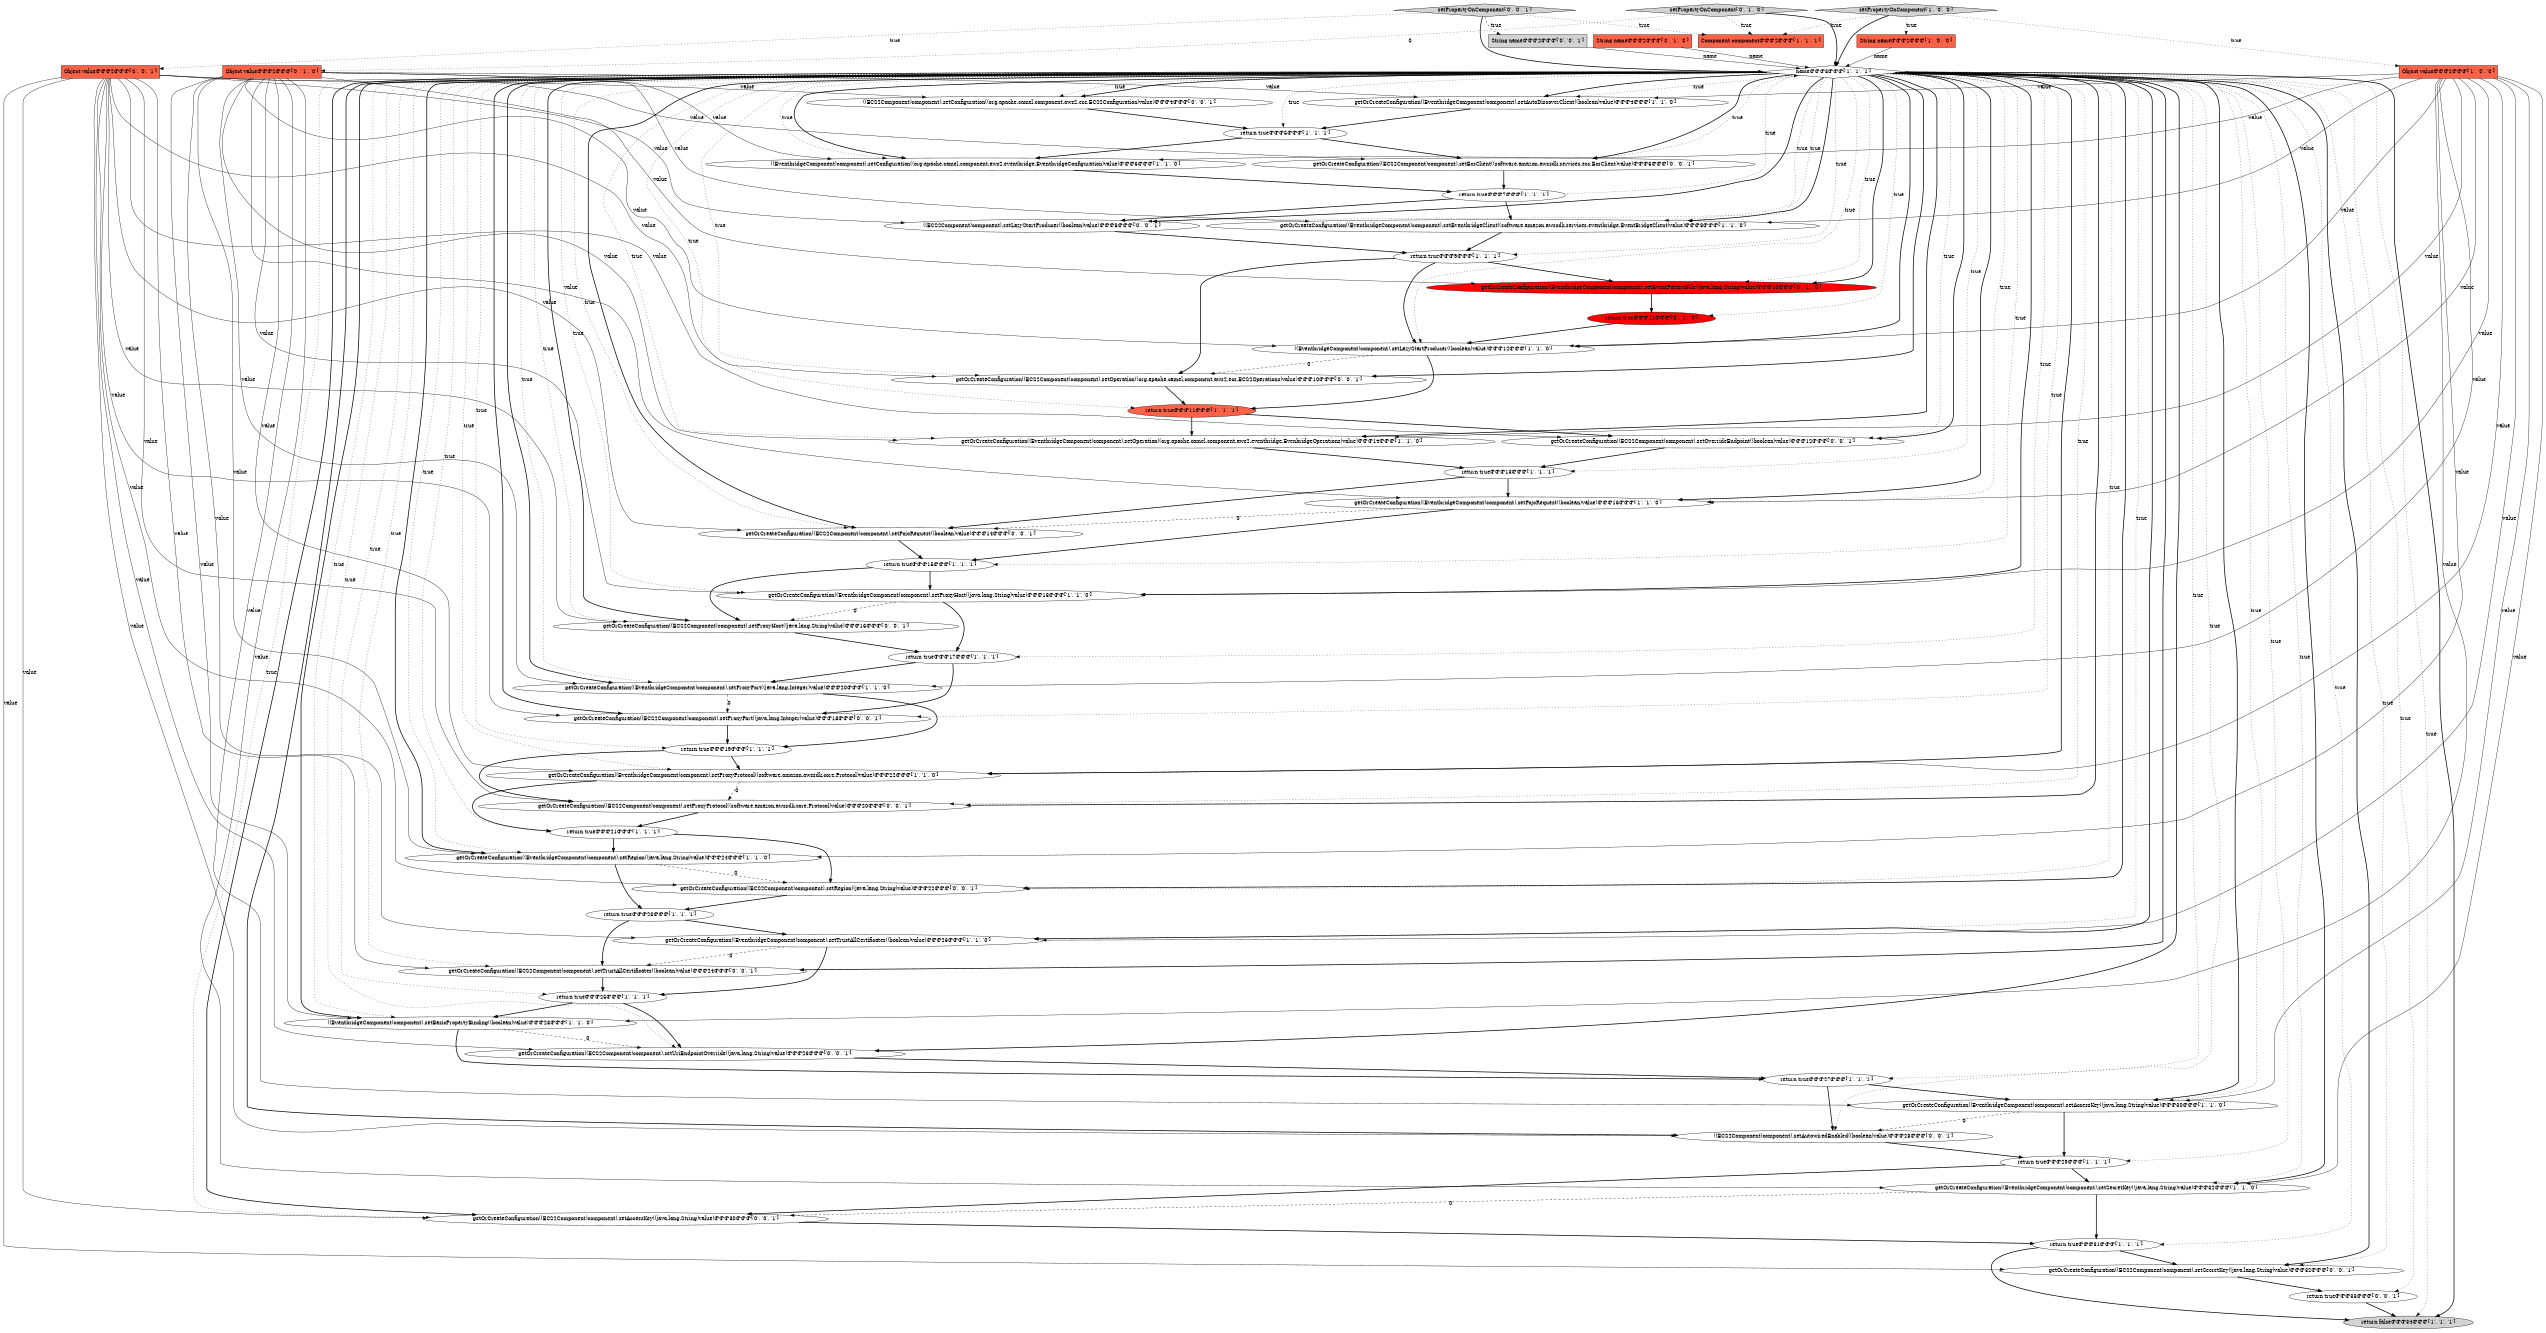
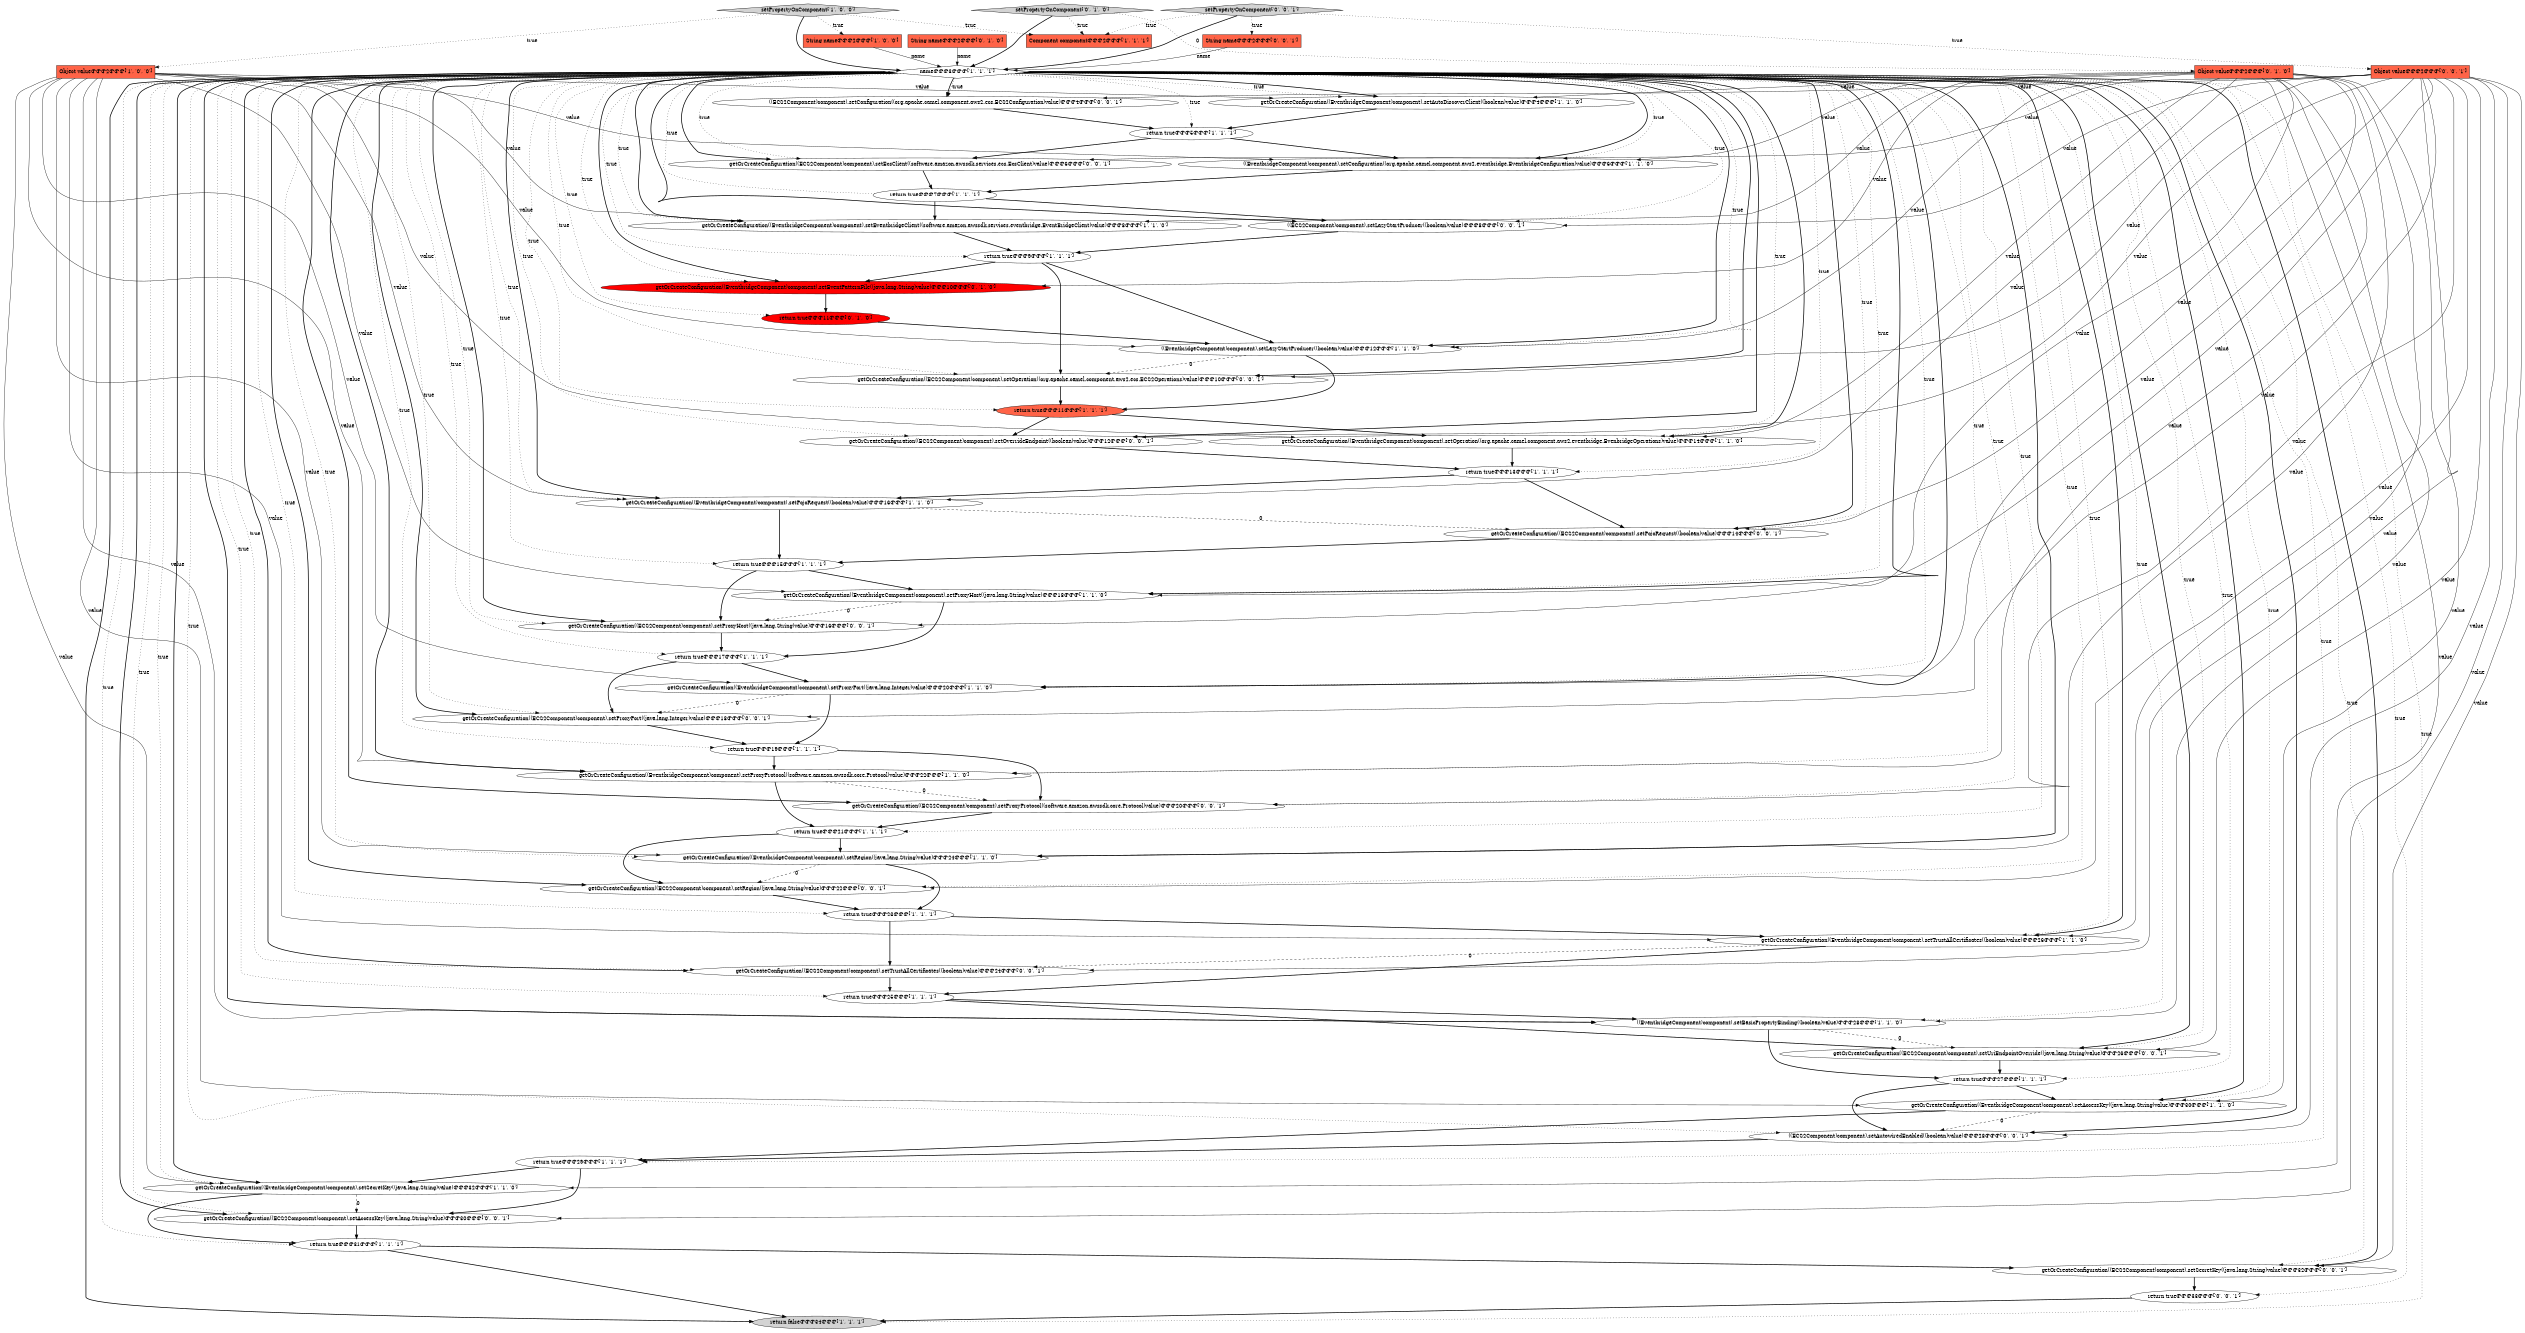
(1489, 26) -> (1252, 24)
(1538, 41) -> (1252, 41)
none -> (270, 441)
